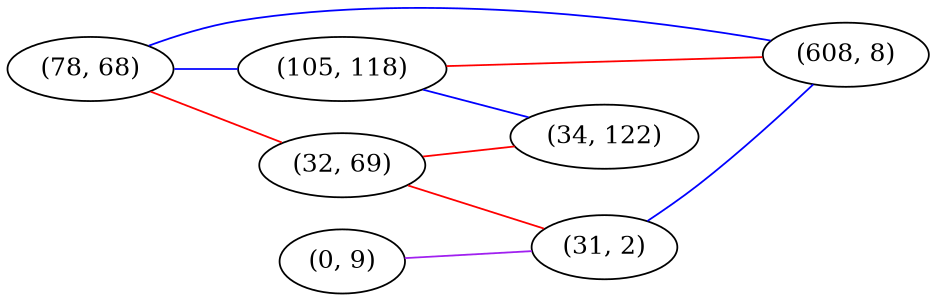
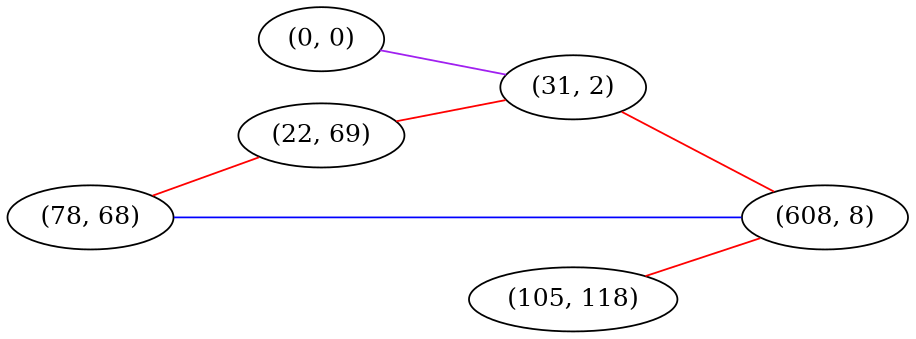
(206, 69) -> none
(604, 137) -> none
(733, 156) -> (698, 152)
(342, 165) -> (321, 135)
(342, 261) -> (321, 39)
